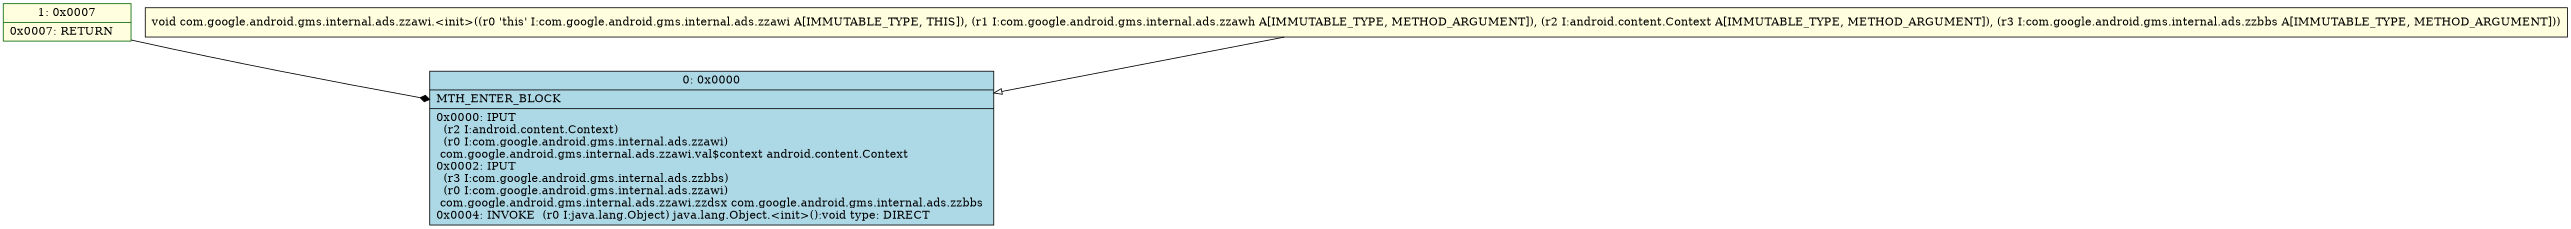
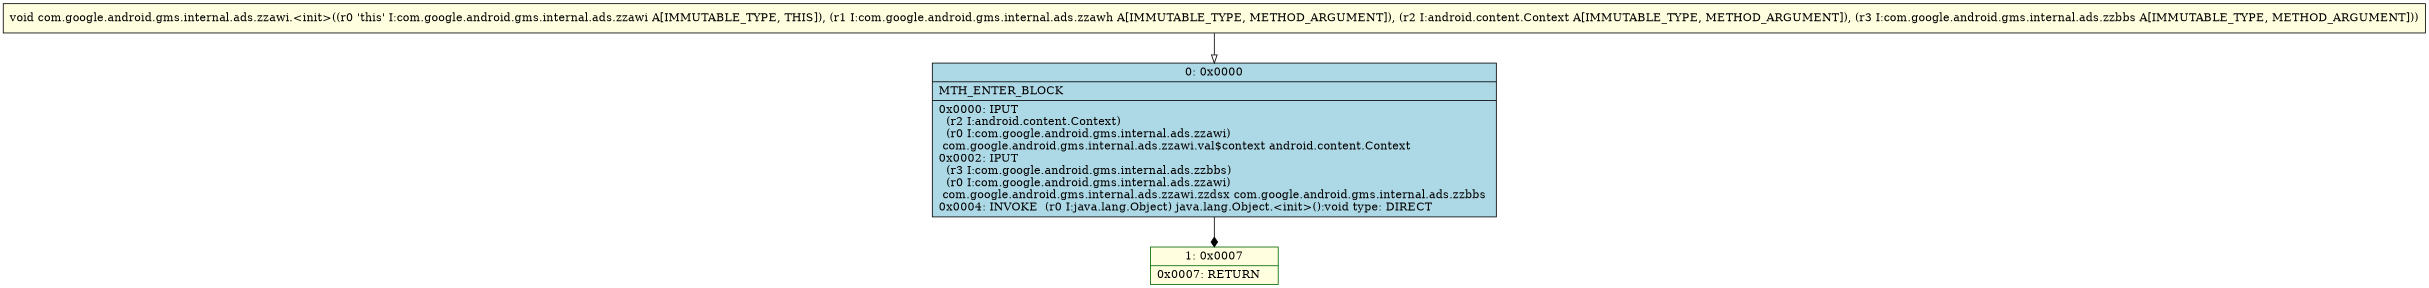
(275, 70) -> (1214, 227)
